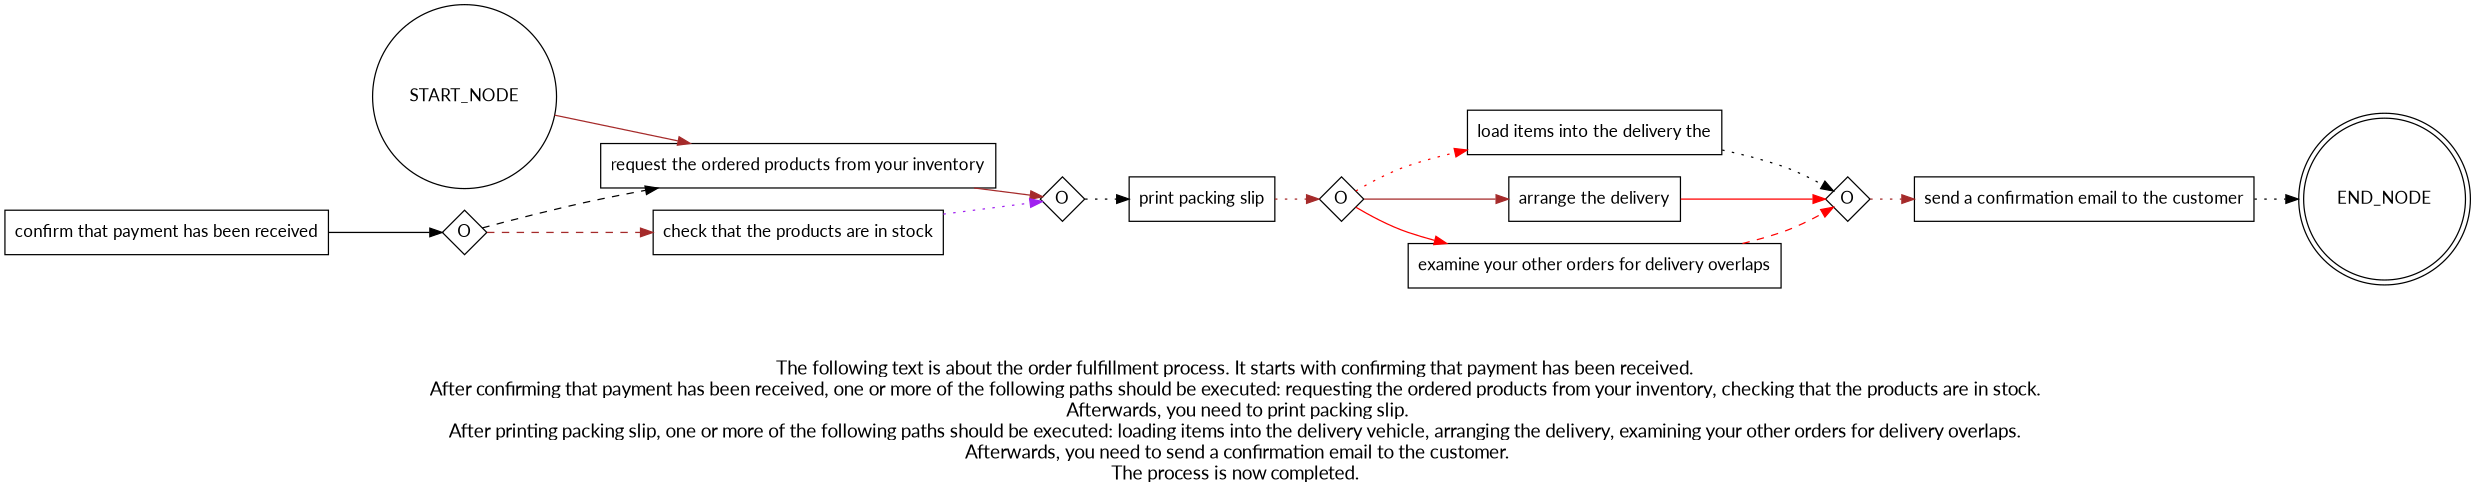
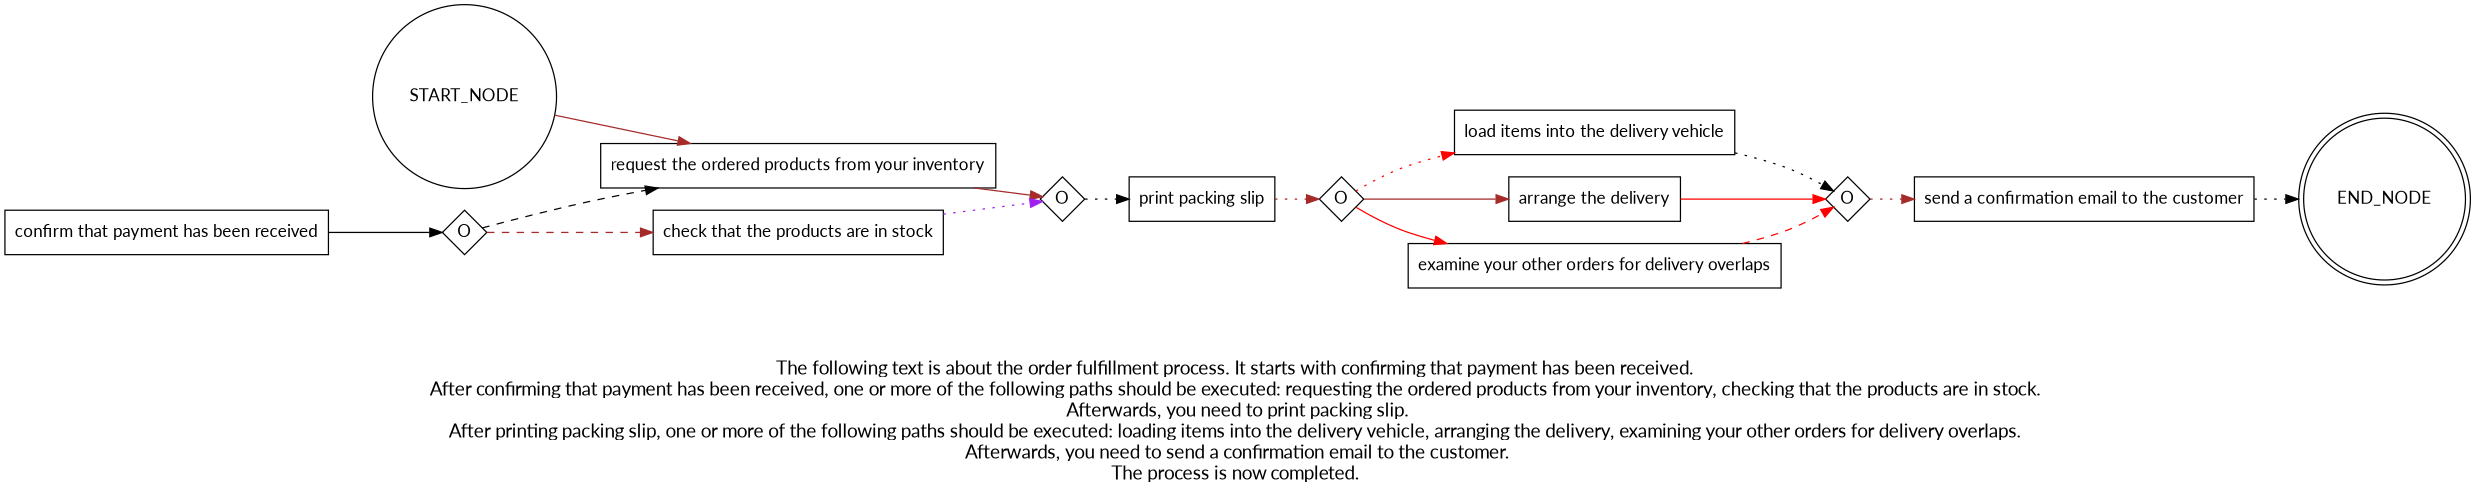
(1595, 132) -> (1595, 132)
